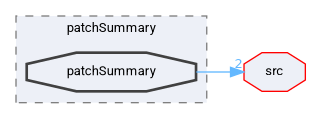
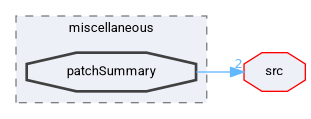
(111, 29) -> (111, 29)
